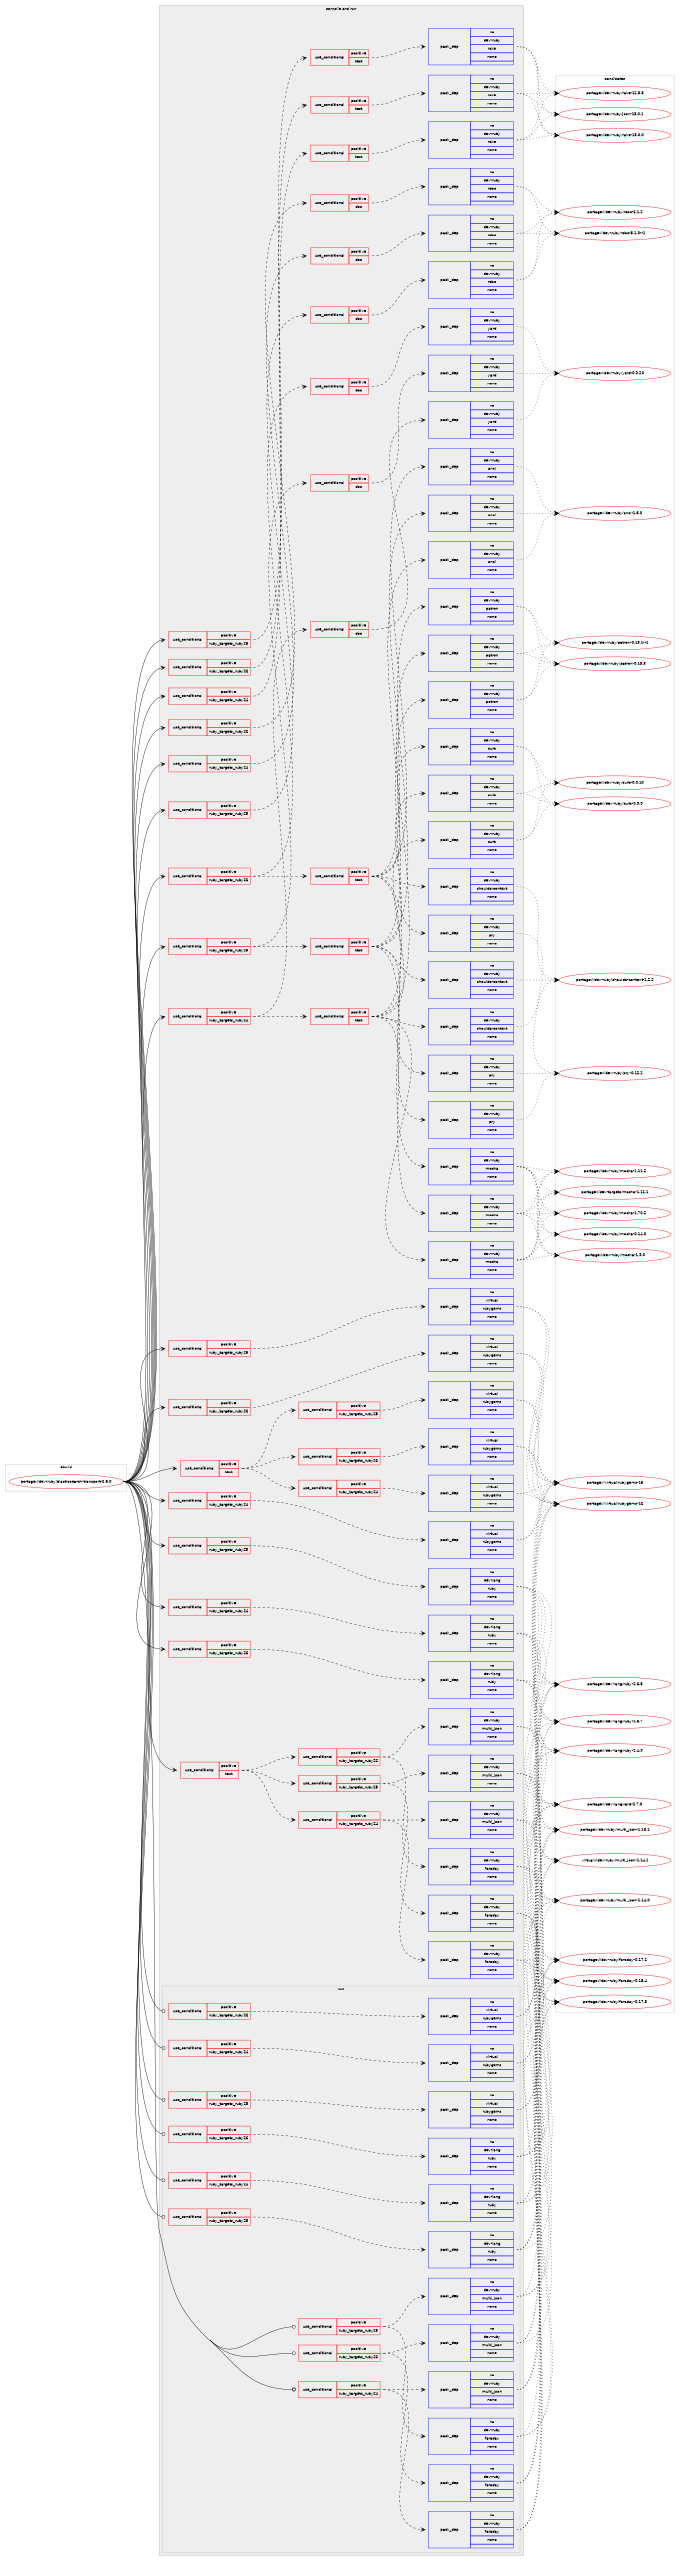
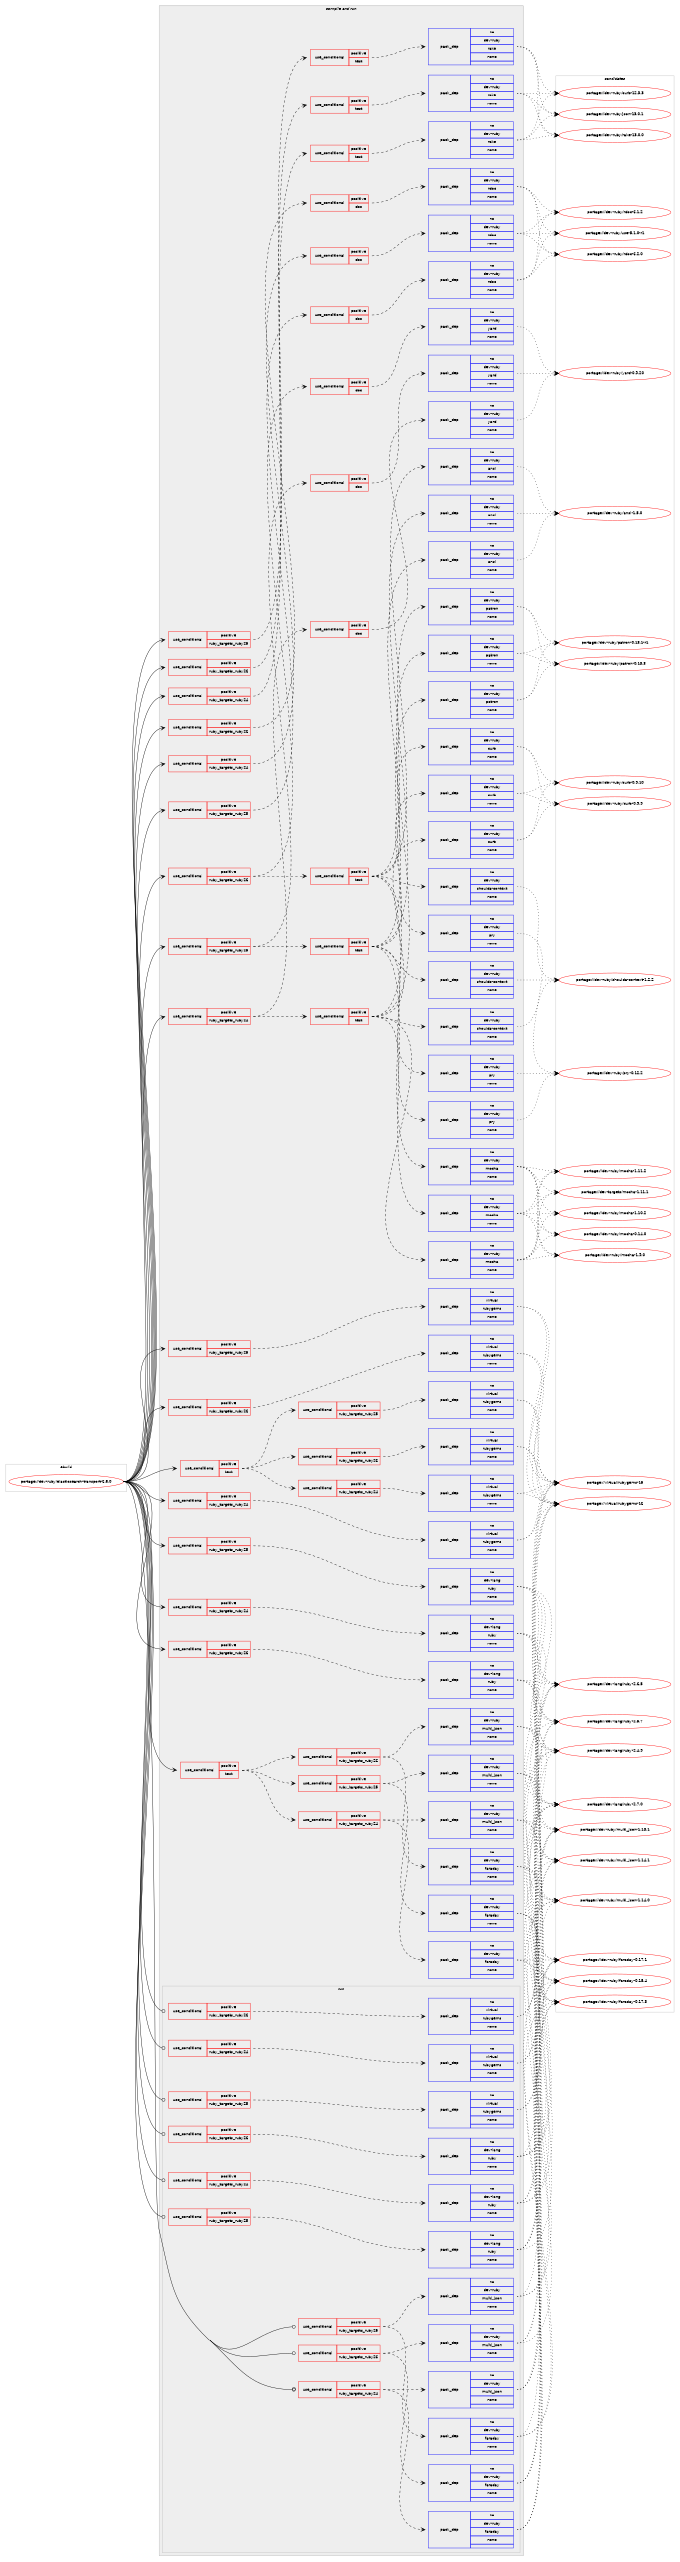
(615, 93) -> (615, 93)
(615, 233) -> (615, 233)
none -> (615, 254)
(615, 1213) -> (615, 1213)
(615, 1804) -> (615, 1804)
(615, 1860) -> (615, 1860)
